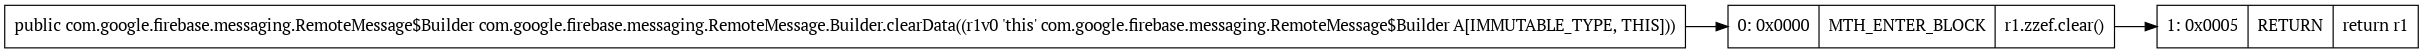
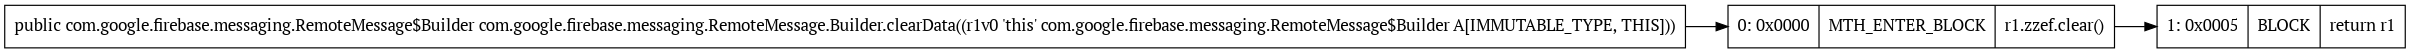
(2291, 26) -> (2284, 26)
